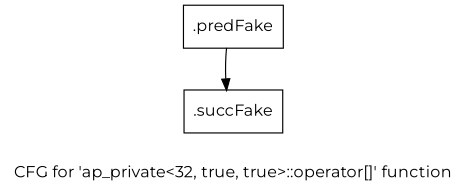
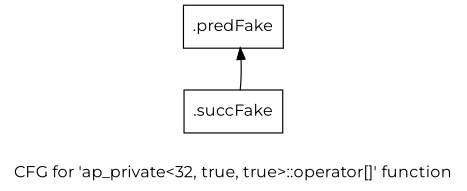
(226, 63) -> (241, 75)
